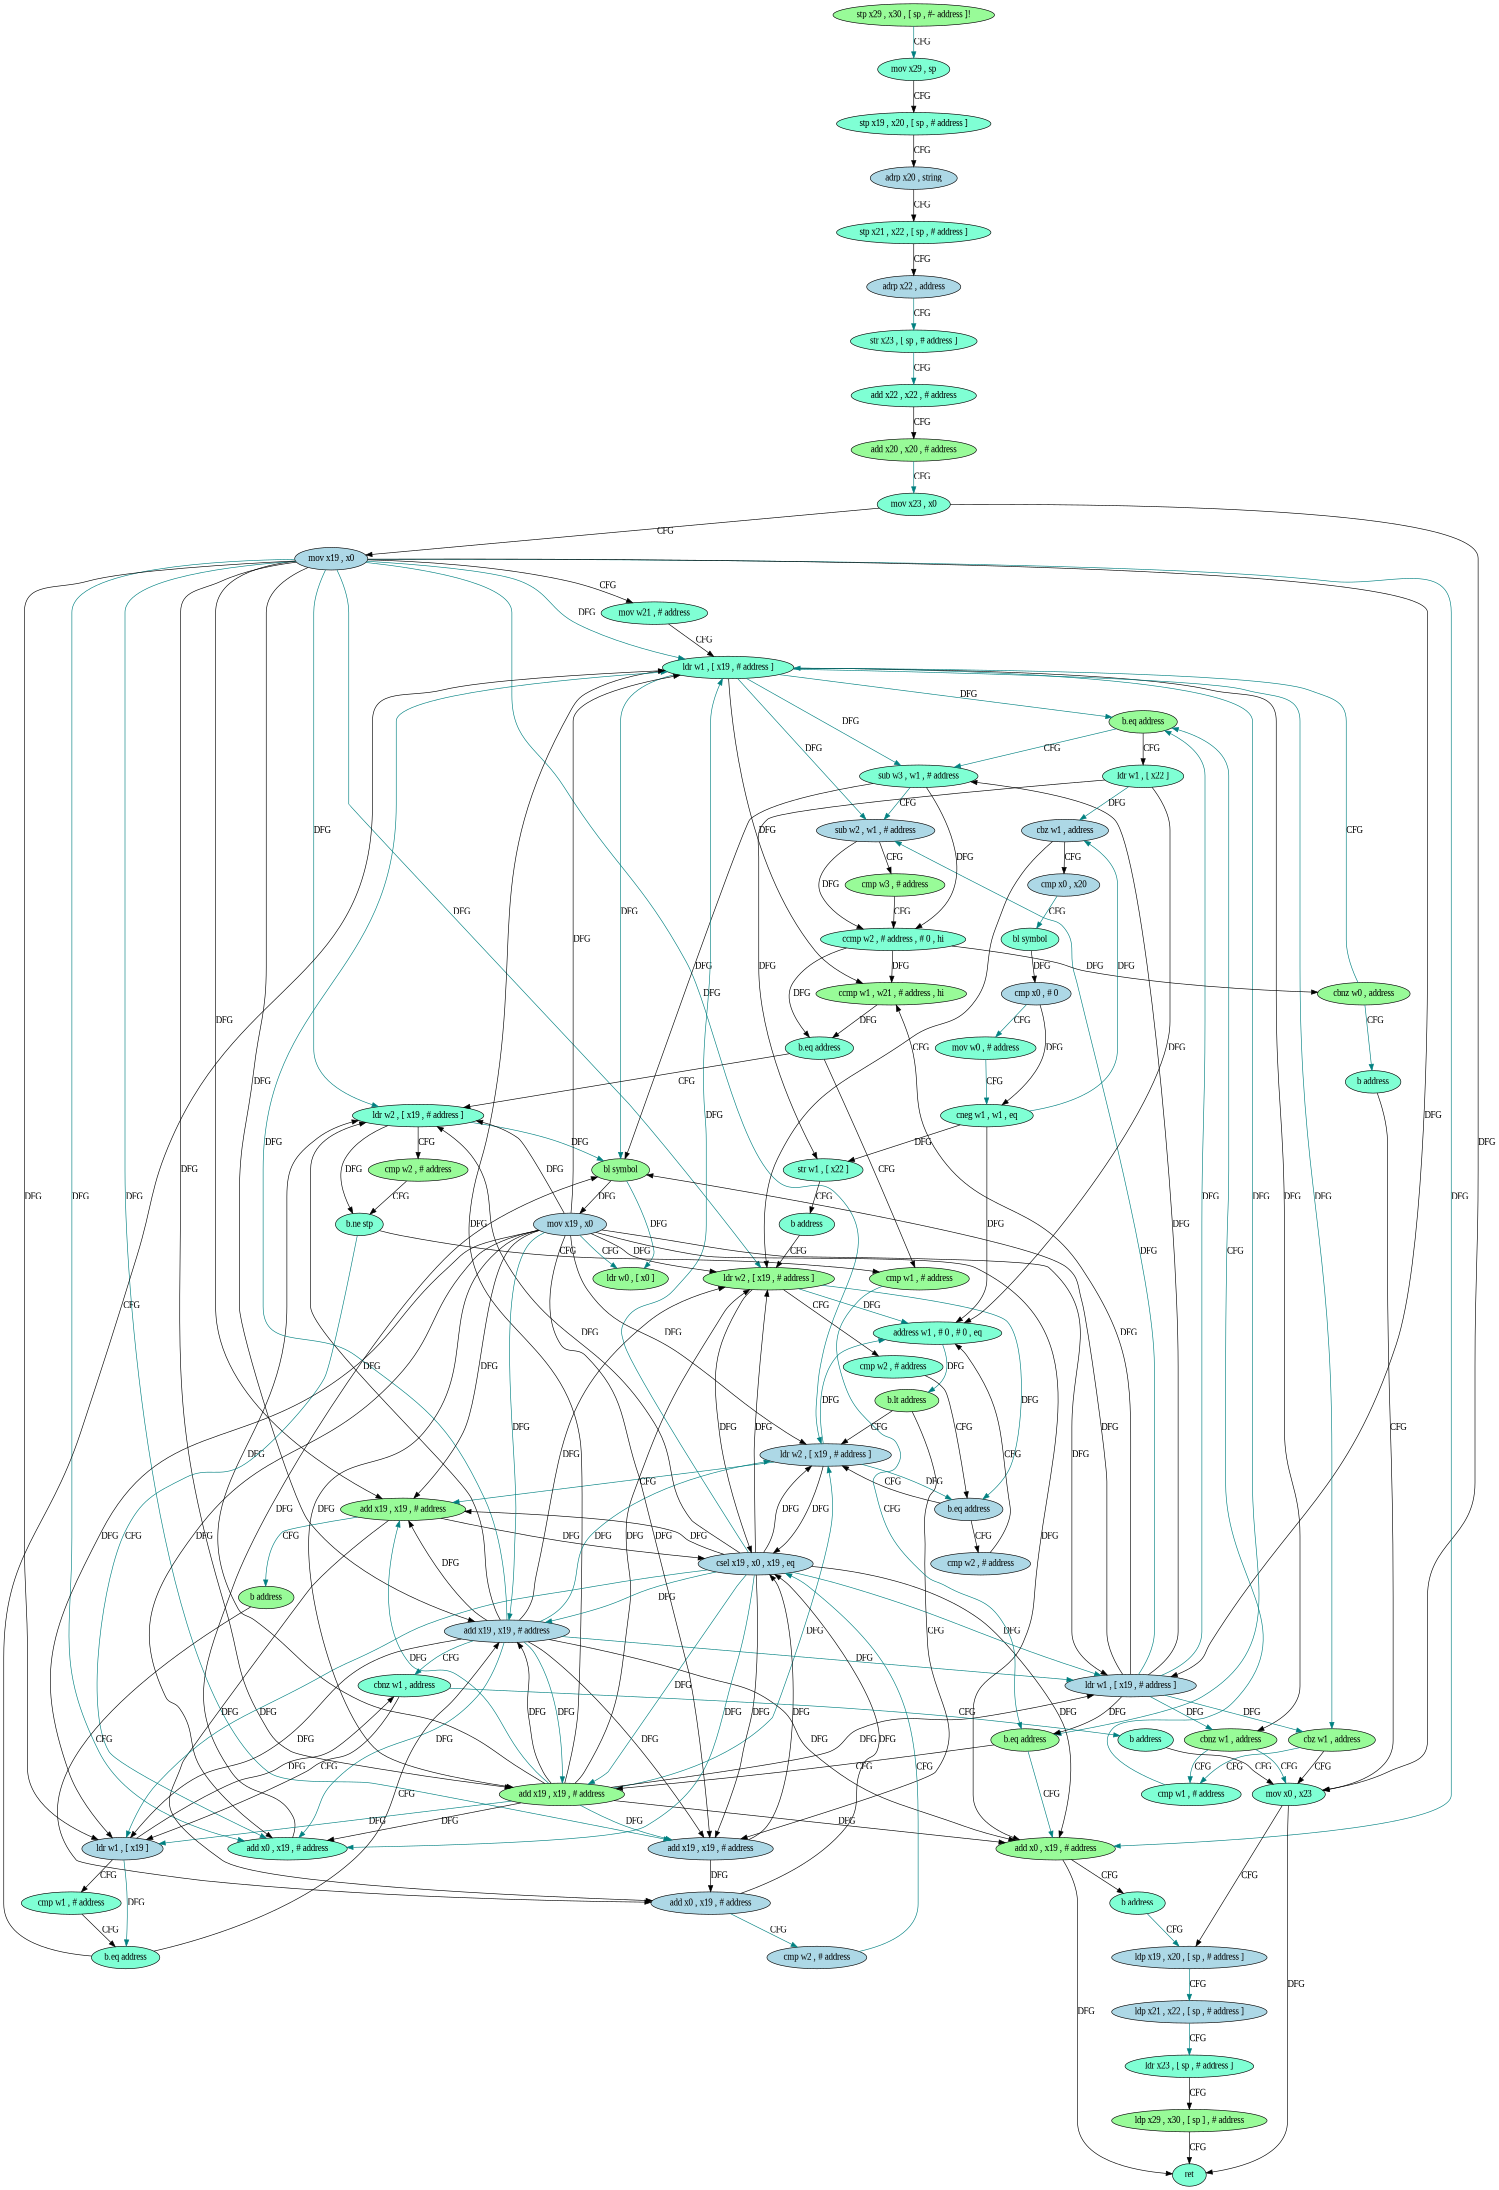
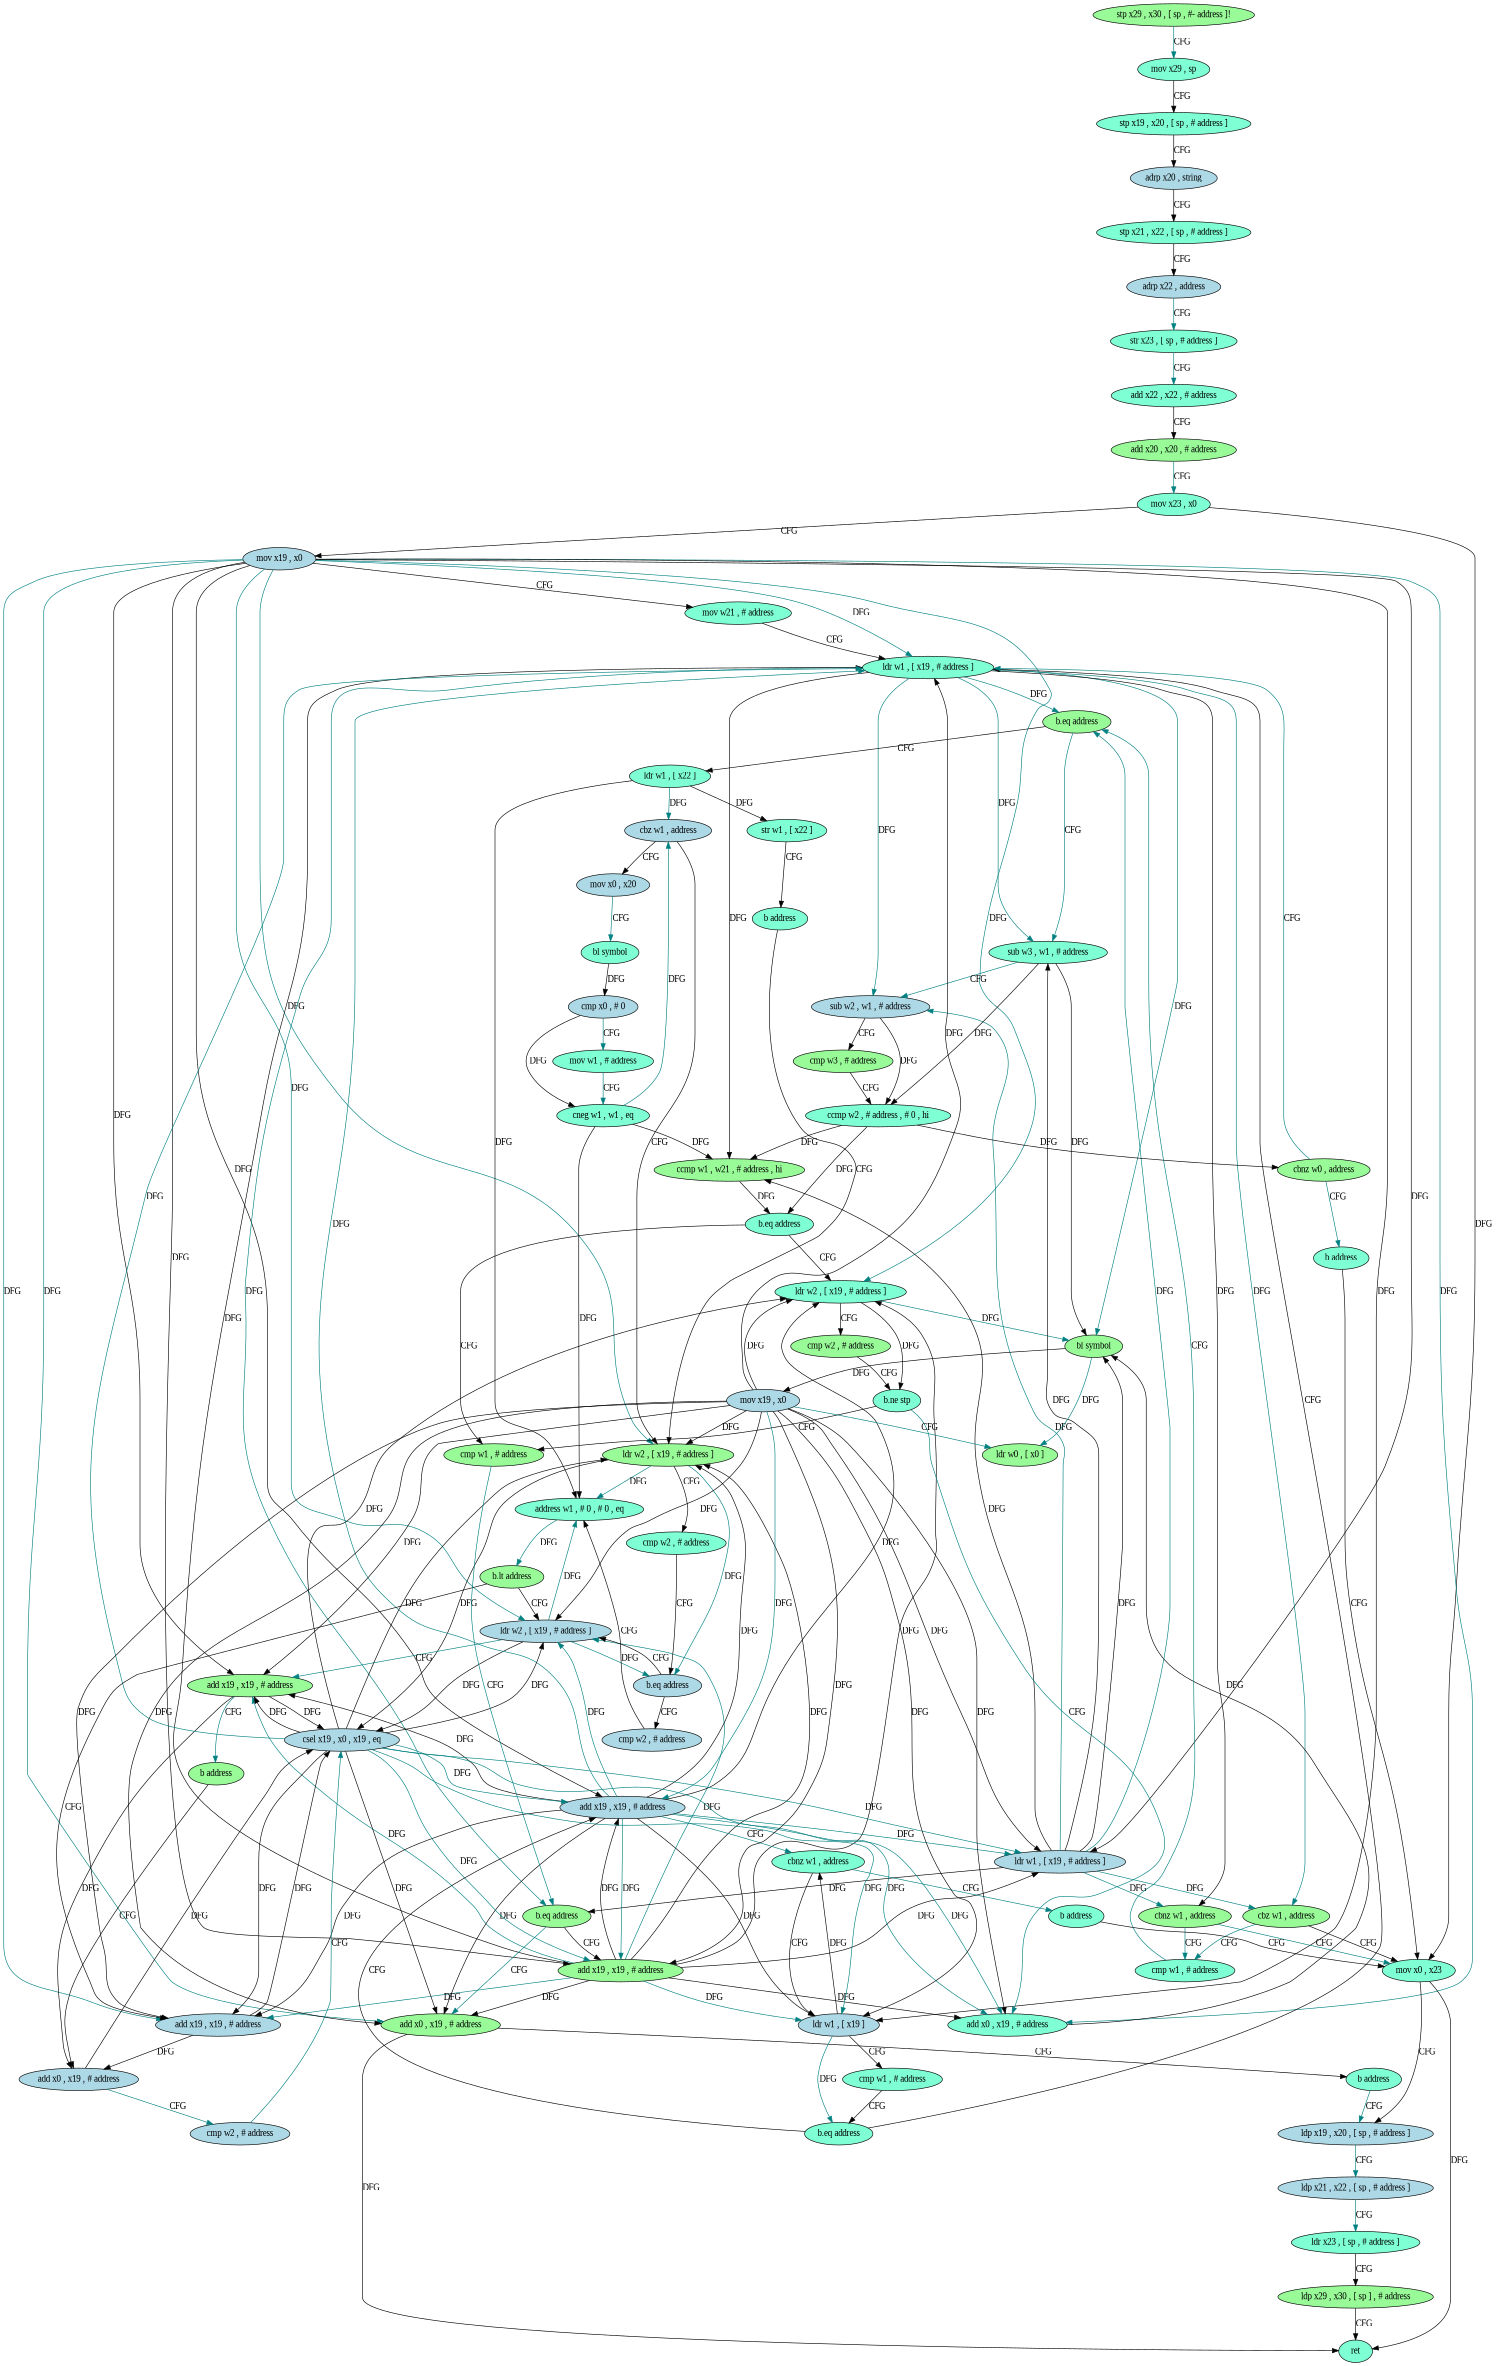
(1064, 885) -> (613, 885)
(986, 1048) -> (603, 1061)
(907, 1142) -> (671, 1138)
